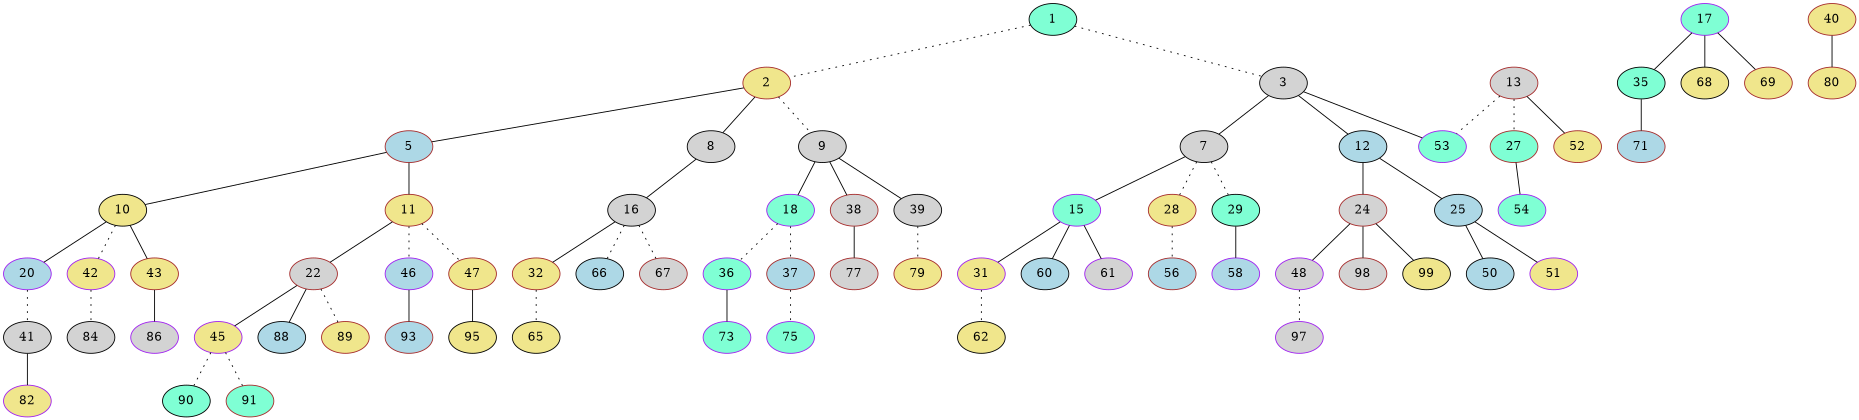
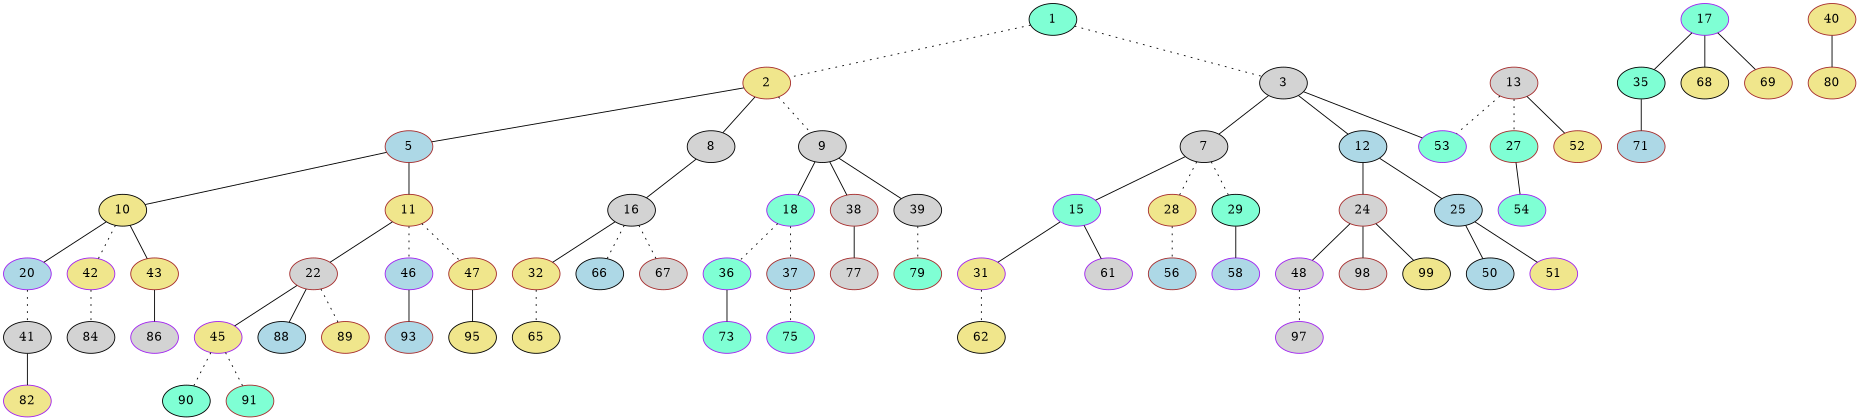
(918, 274) -> (918, 274)
(1045, 274) -> none
